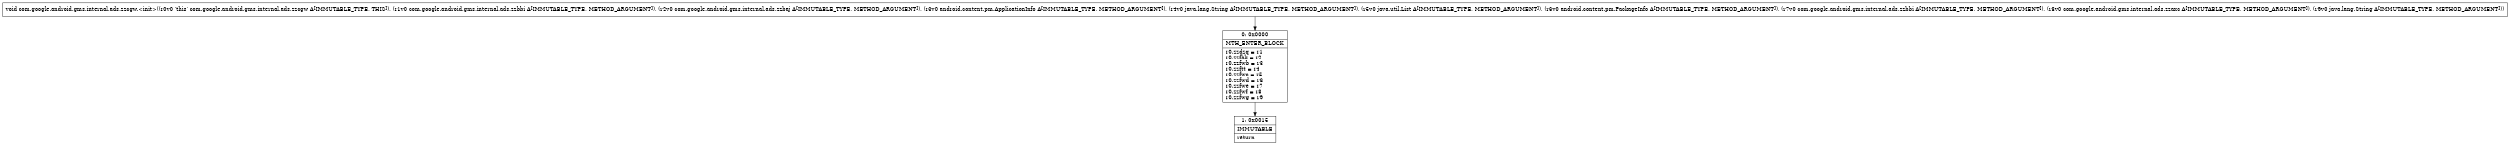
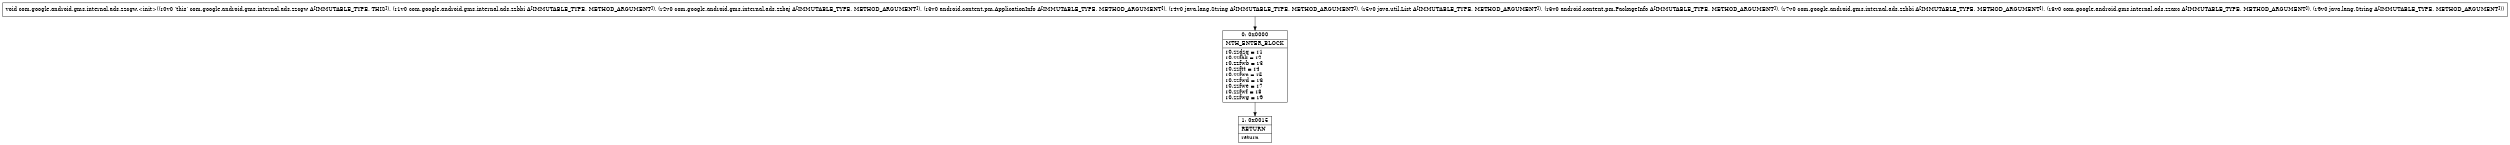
(1255, 129) -> (1254, 129)
